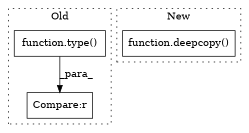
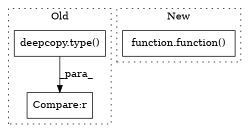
(60, 43) -> (60, 43)
(179, 43) -> (179, 43)
